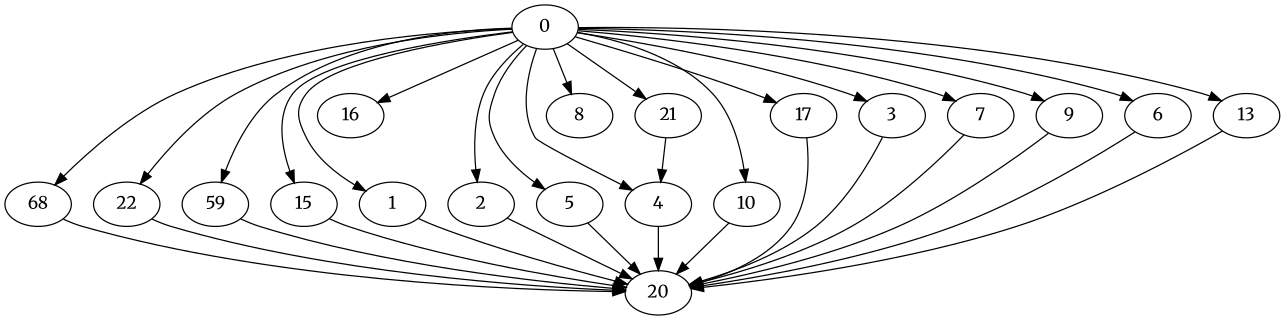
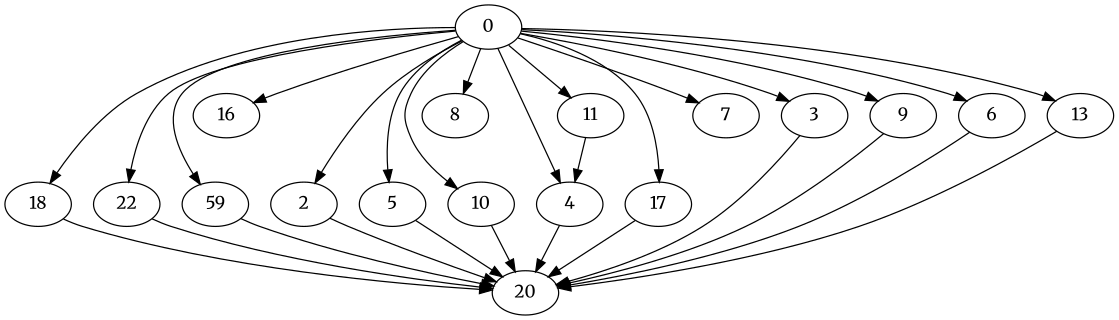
(668, 116) -> (591, 116)
(38, 204) -> (38, 204)
(304, 204) -> none
(393, 204) -> none
(845, 230) -> none
